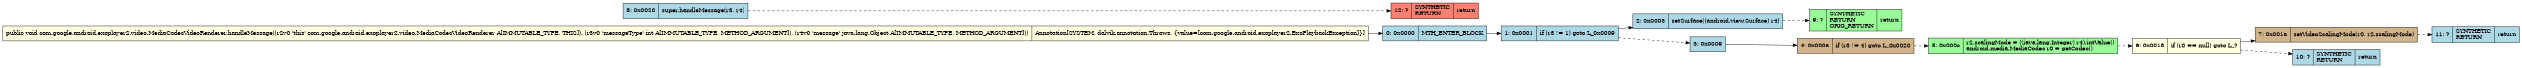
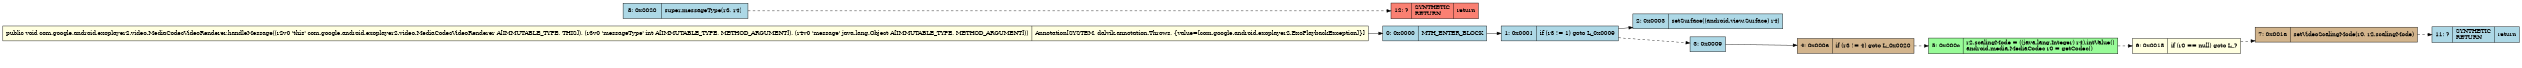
(703, 11) -> (703, 11)
(1856, 20) -> none
(2246, 41) -> (2246, 41)
(2336, 57) -> none
